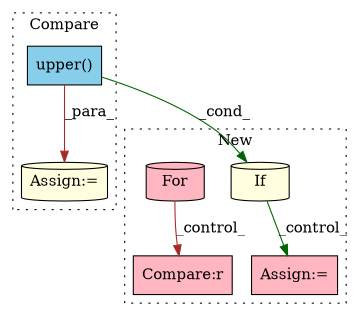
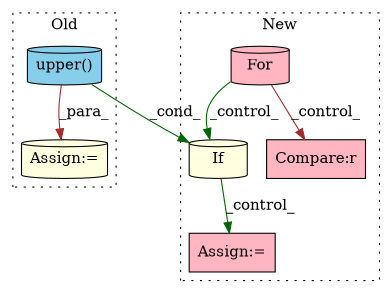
(65, 25) -> (65, 25)
(65, 66) -> (65, 66)
none -> (211, 102)
